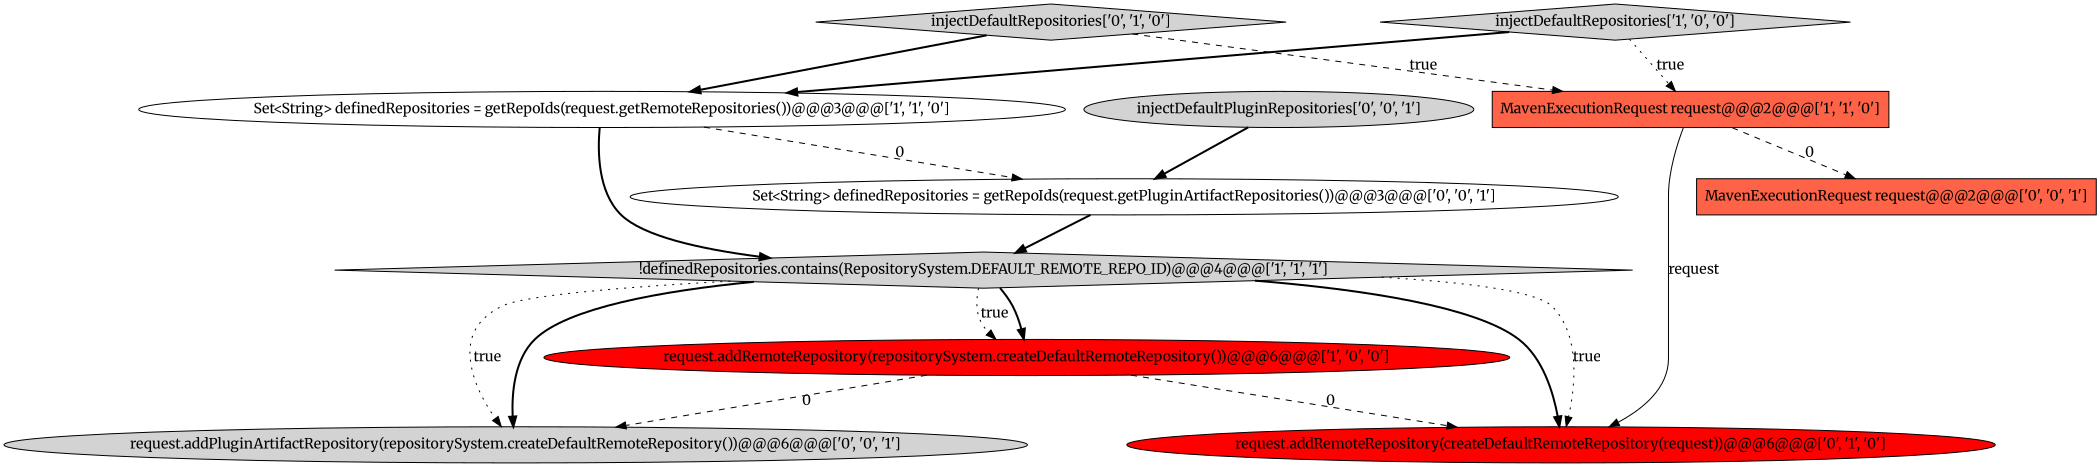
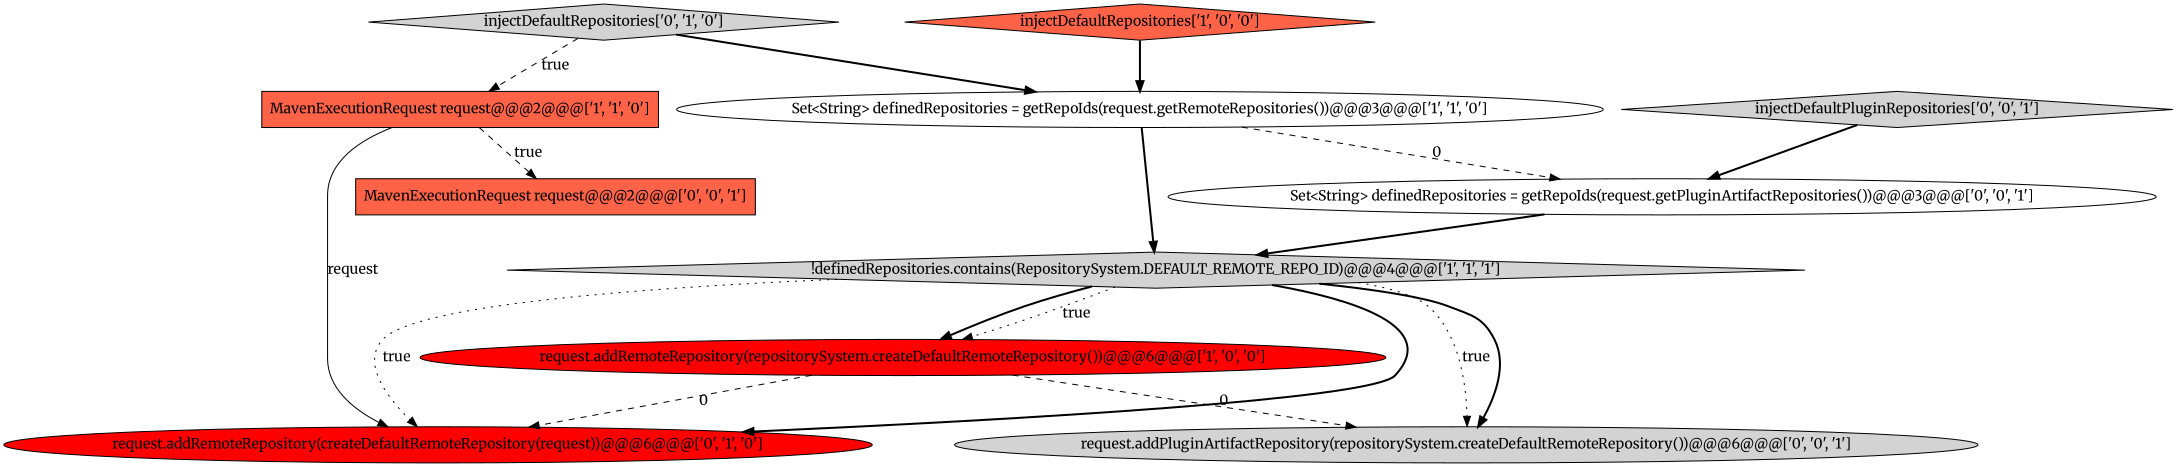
(1615, 22) -> (1140, 22)
(1649, 61) -> none
(1279, 109) -> (1897, 109)
(1810, 153) -> (528, 153)
